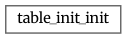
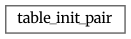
(63, 19) -> (65, 19)
